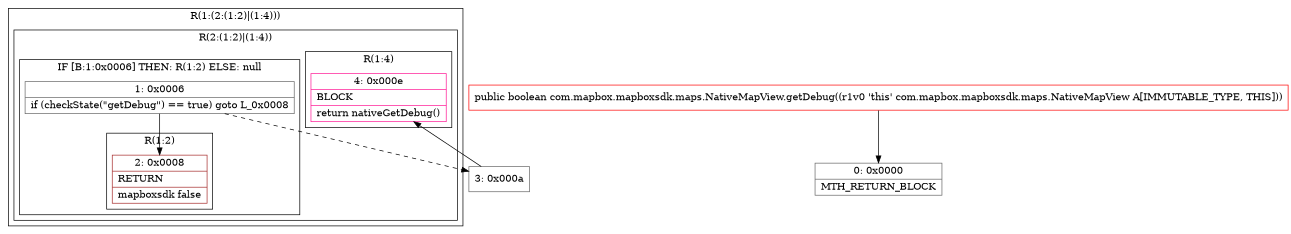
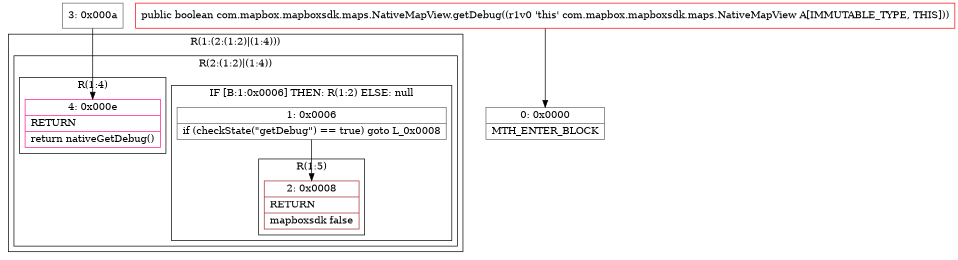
(335, 97) -> (53, 123)
(160, 141) -> (312, 167)
(343, 142) -> none
(879, 187) -> (545, 131)
